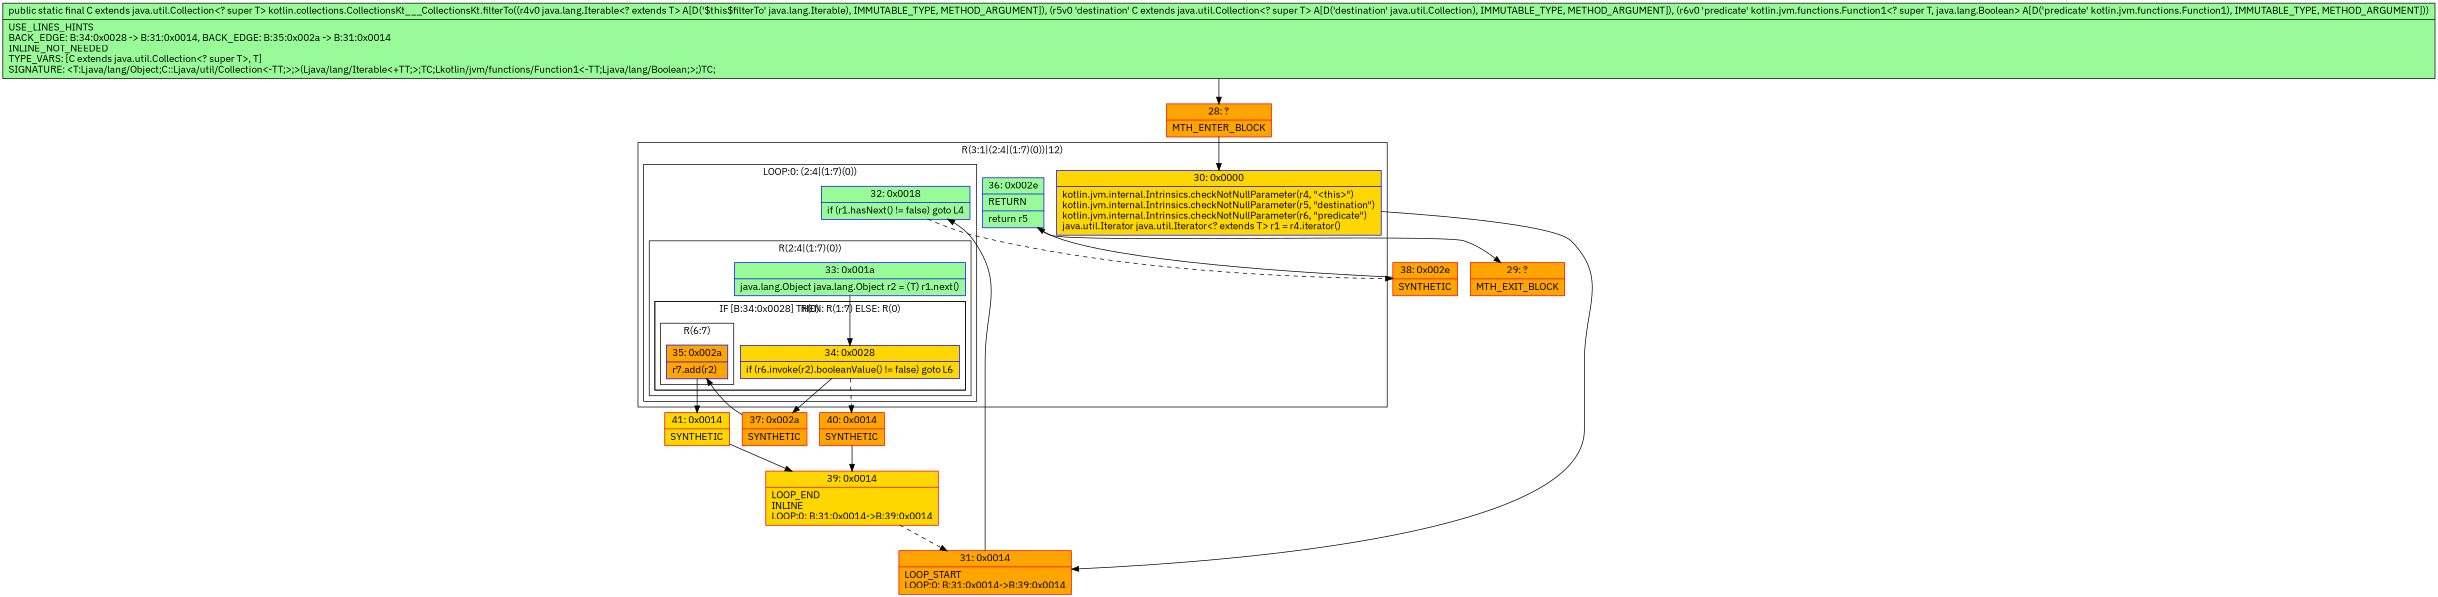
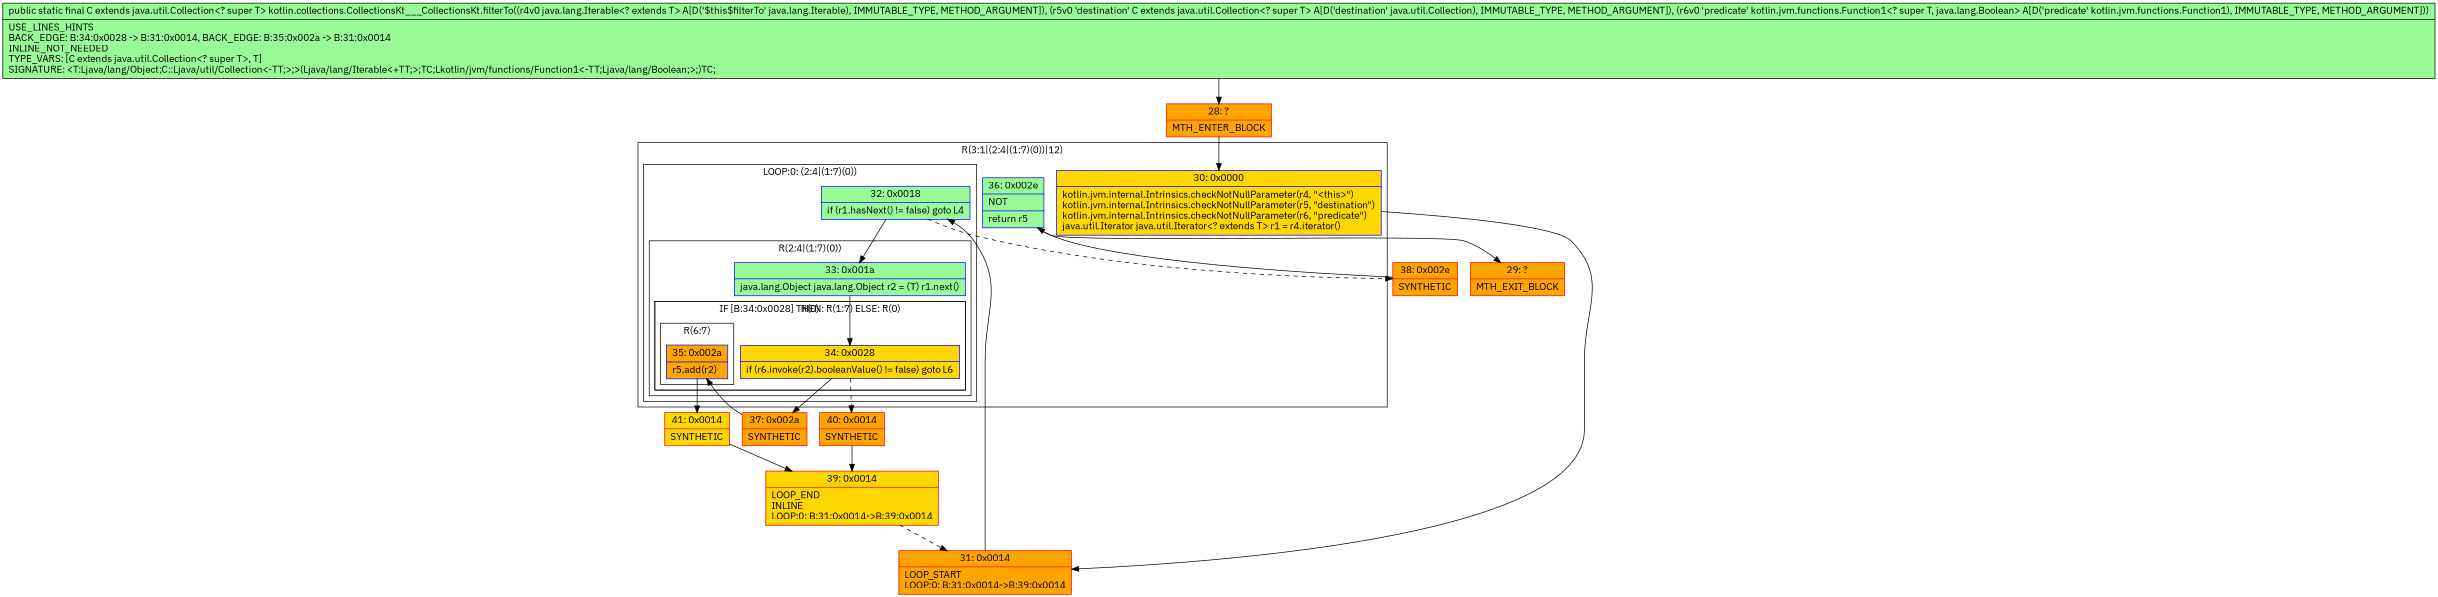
(1008, 202) -> (998, 202)
none -> (876, 236)
(695, 370) -> (695, 370)
